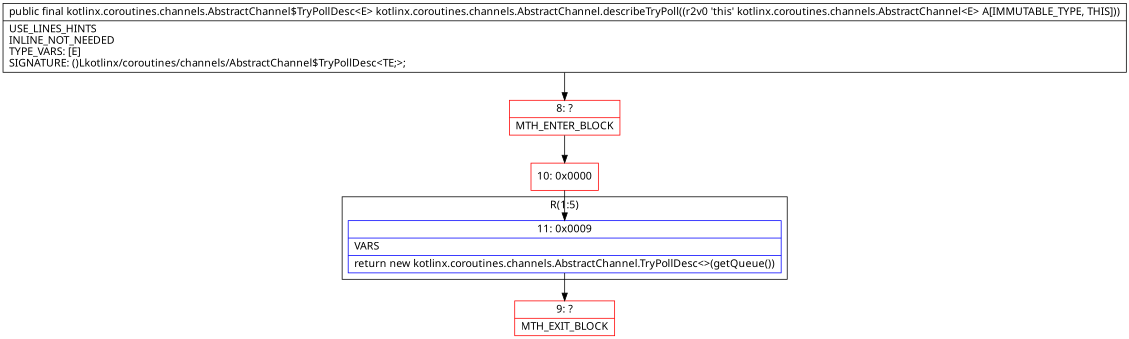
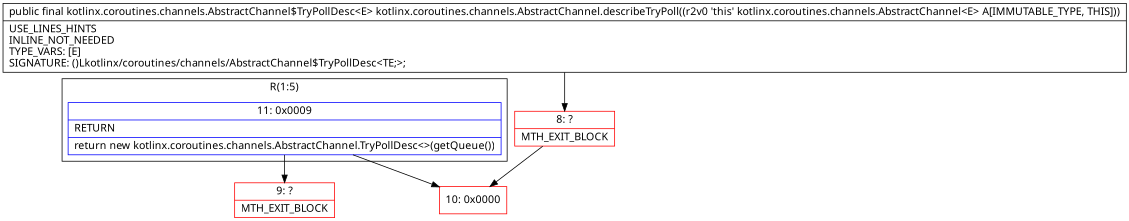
(565, 126) -> (565, 137)
(565, 202) -> (392, 170)
(367, 246) -> (95, 128)
